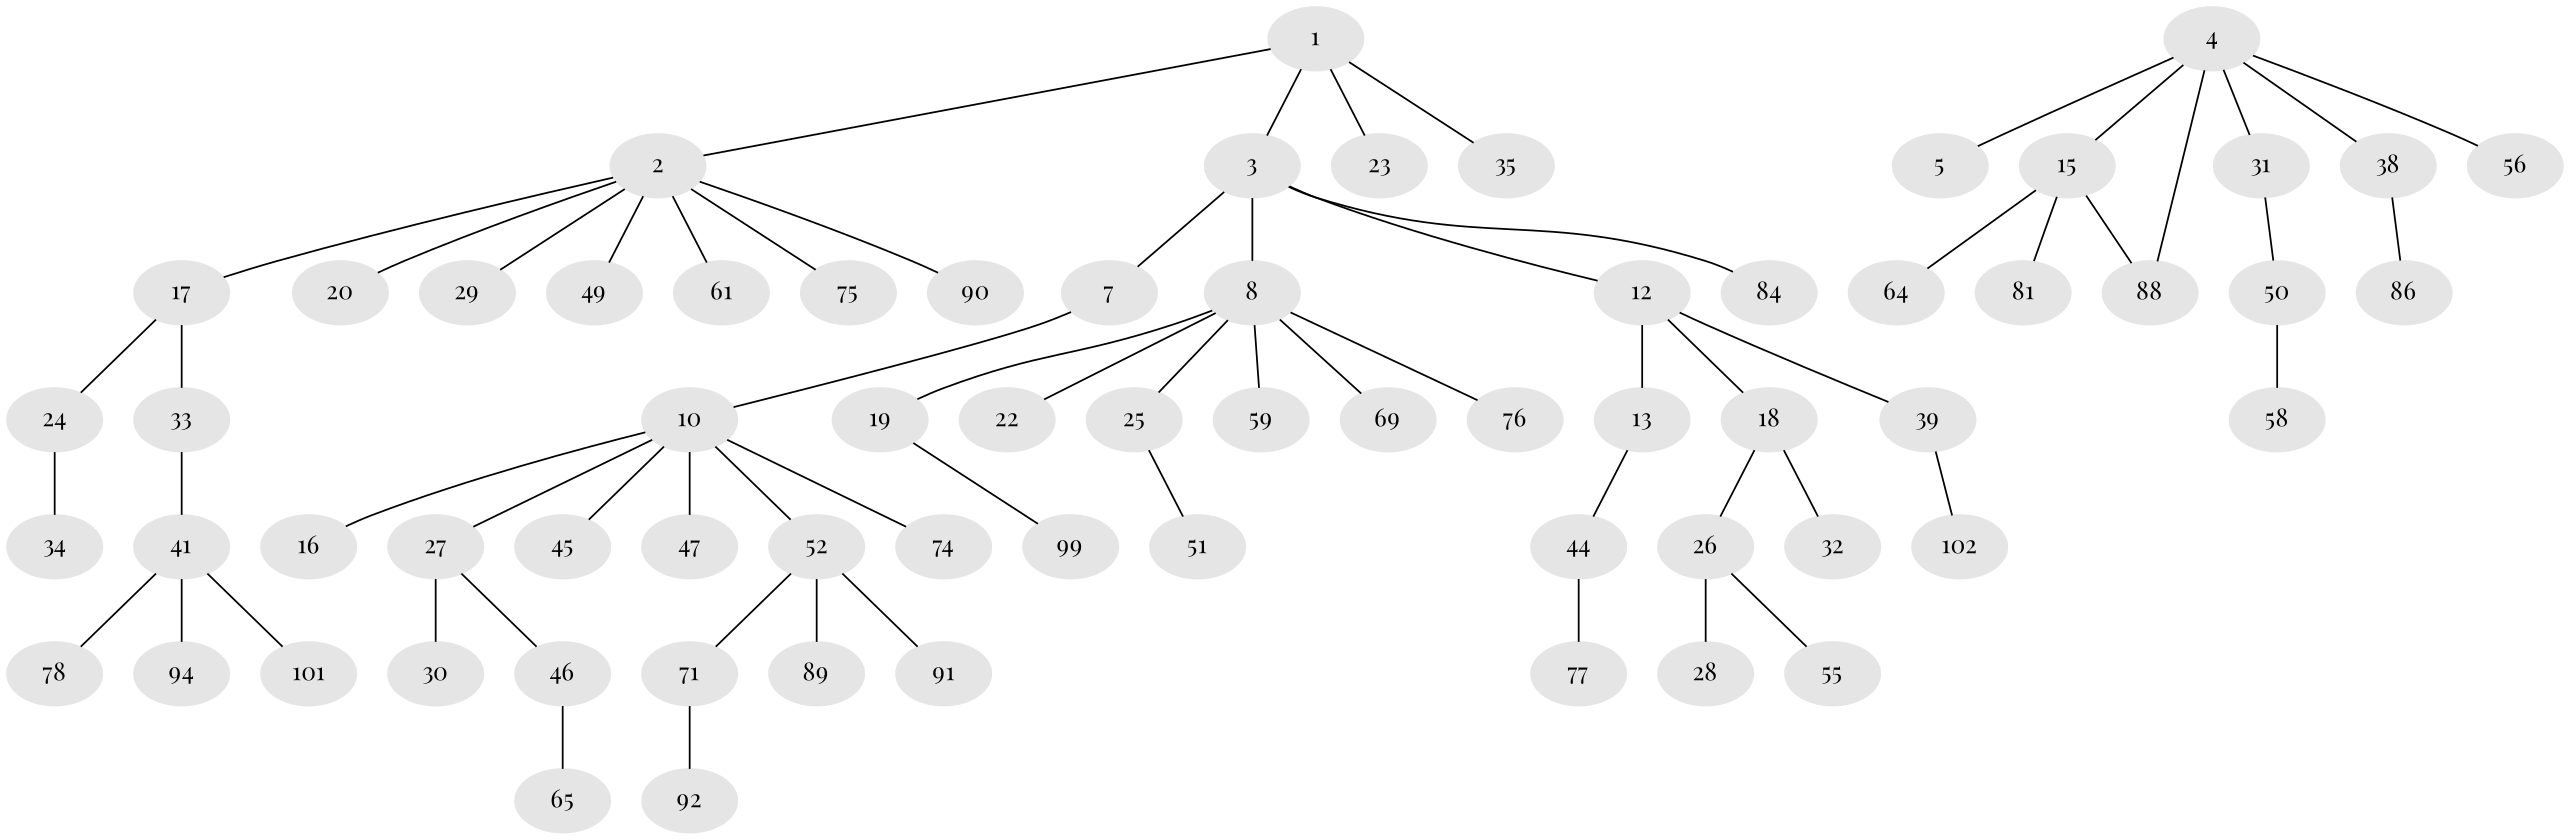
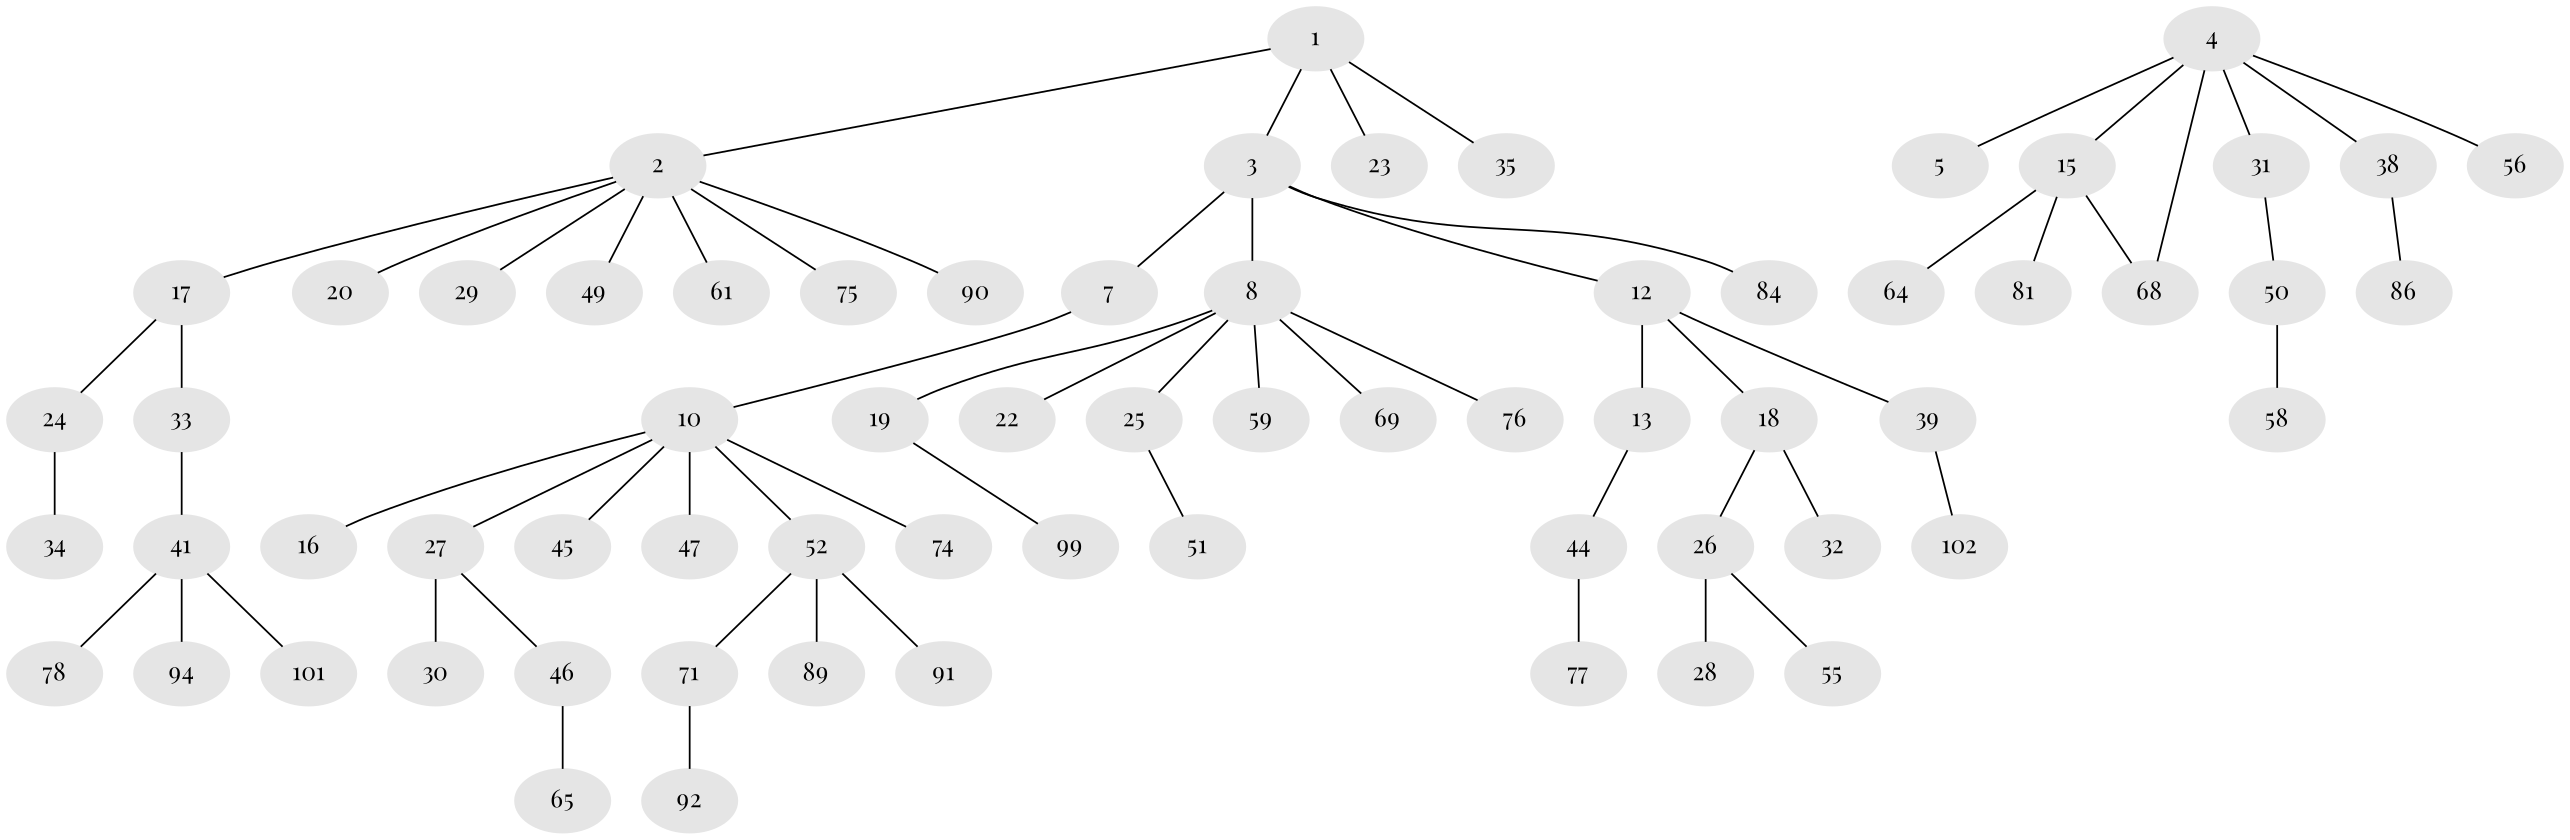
(2150, 293) -> (2150, 293)
